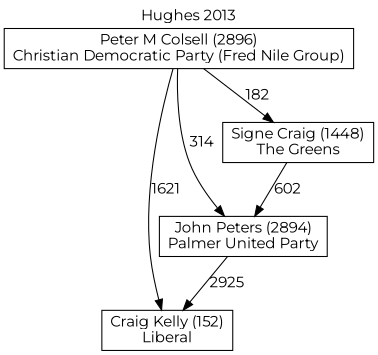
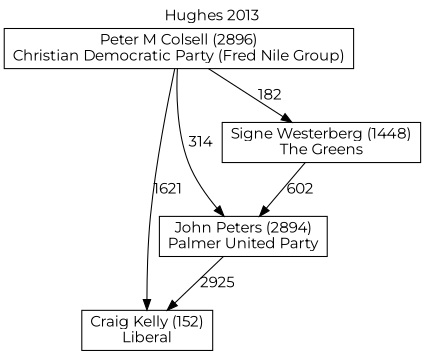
(298, 142) -> (321, 142)
